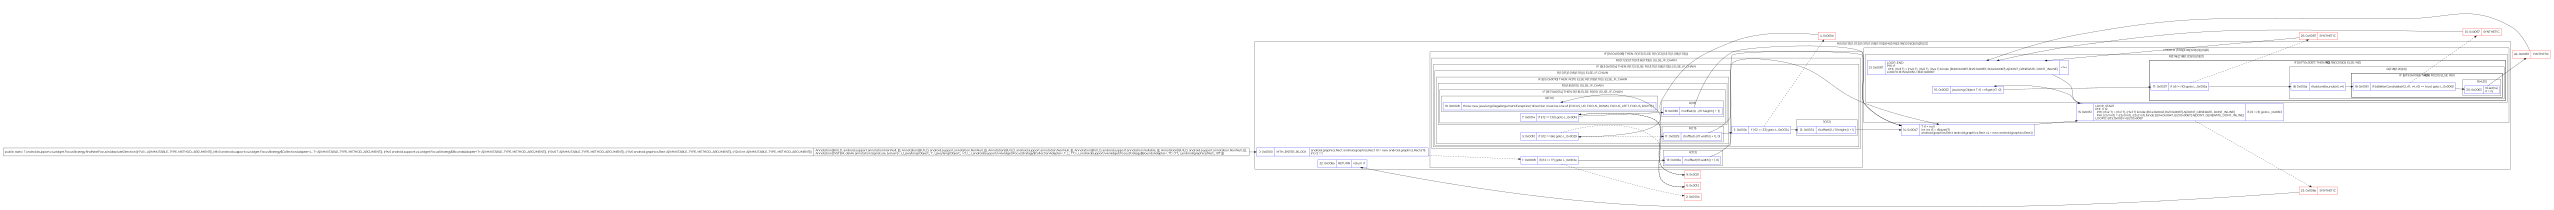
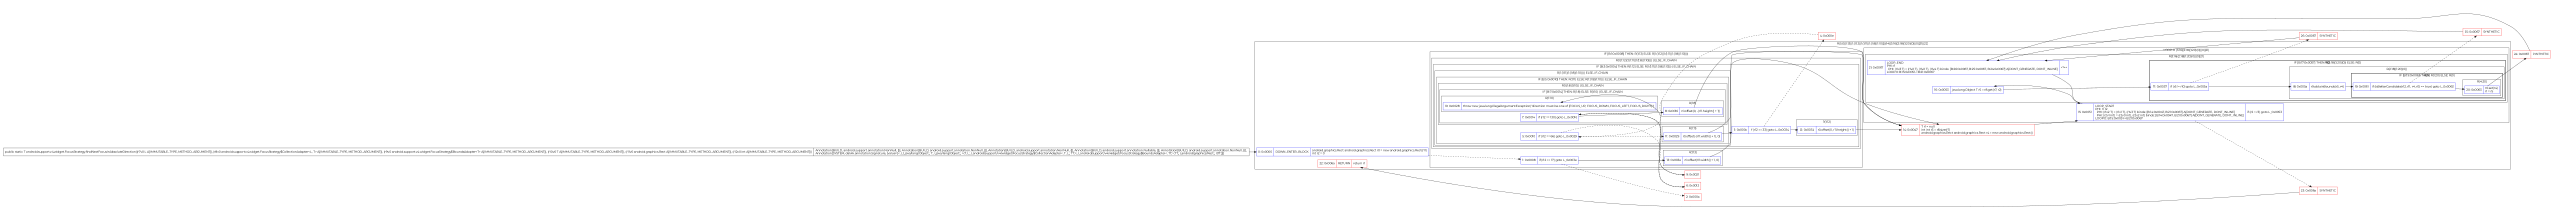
(1684, 69) -> (1684, 69)
(1968, 130) -> (1968, 130)
(1291, 152) -> (1292, 152)
(1342, 164) -> (1342, 164)
